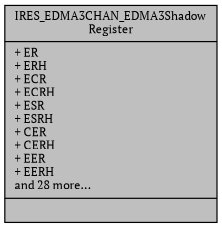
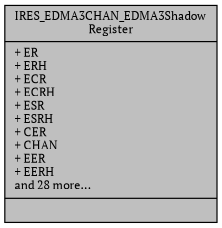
(35, 146) -> (37, 146)
